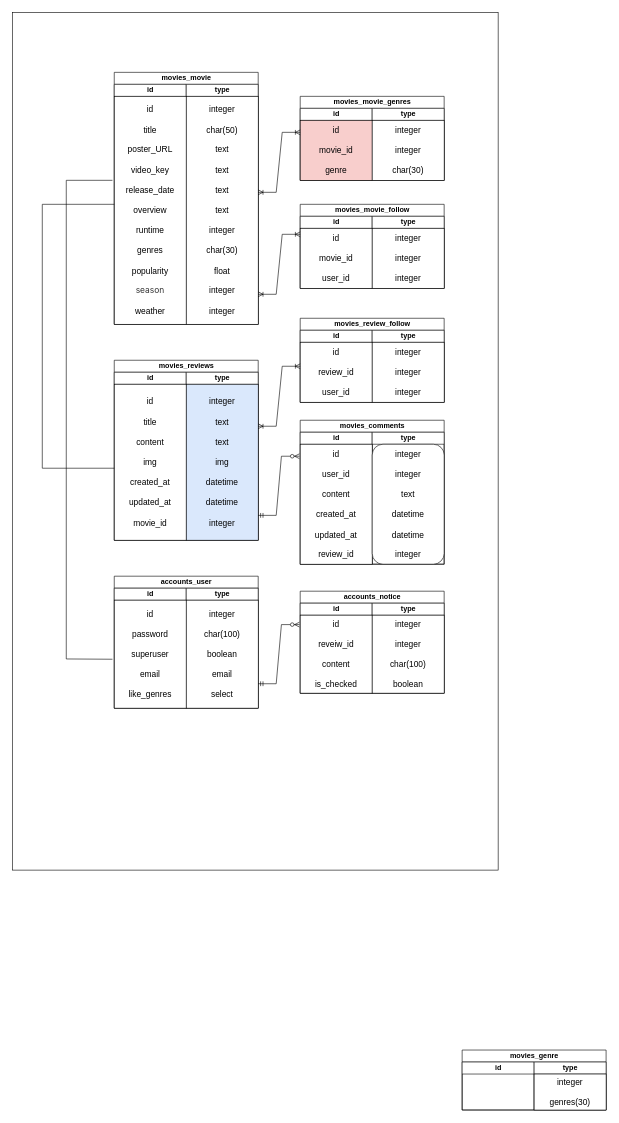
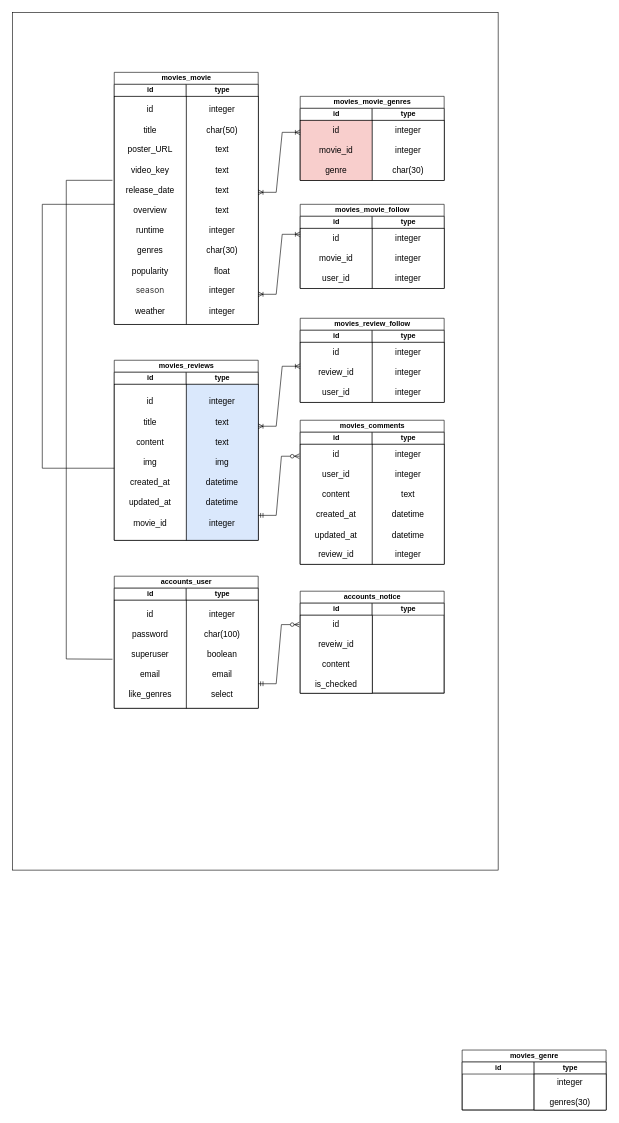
(408, 504) -> (408, 504)
(408, 654) -> none
